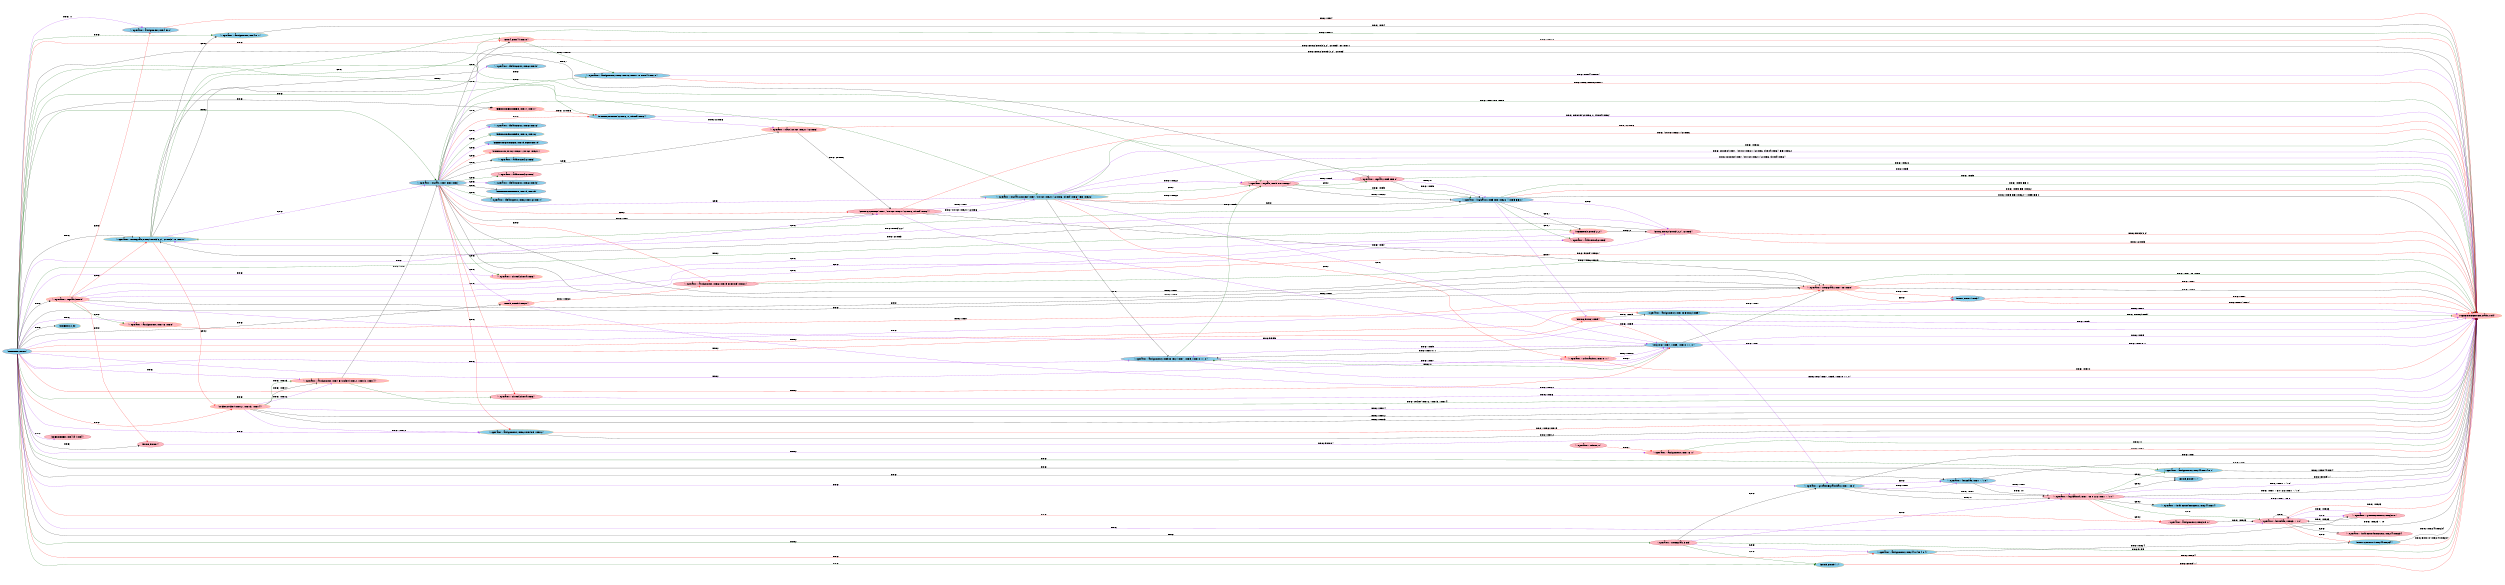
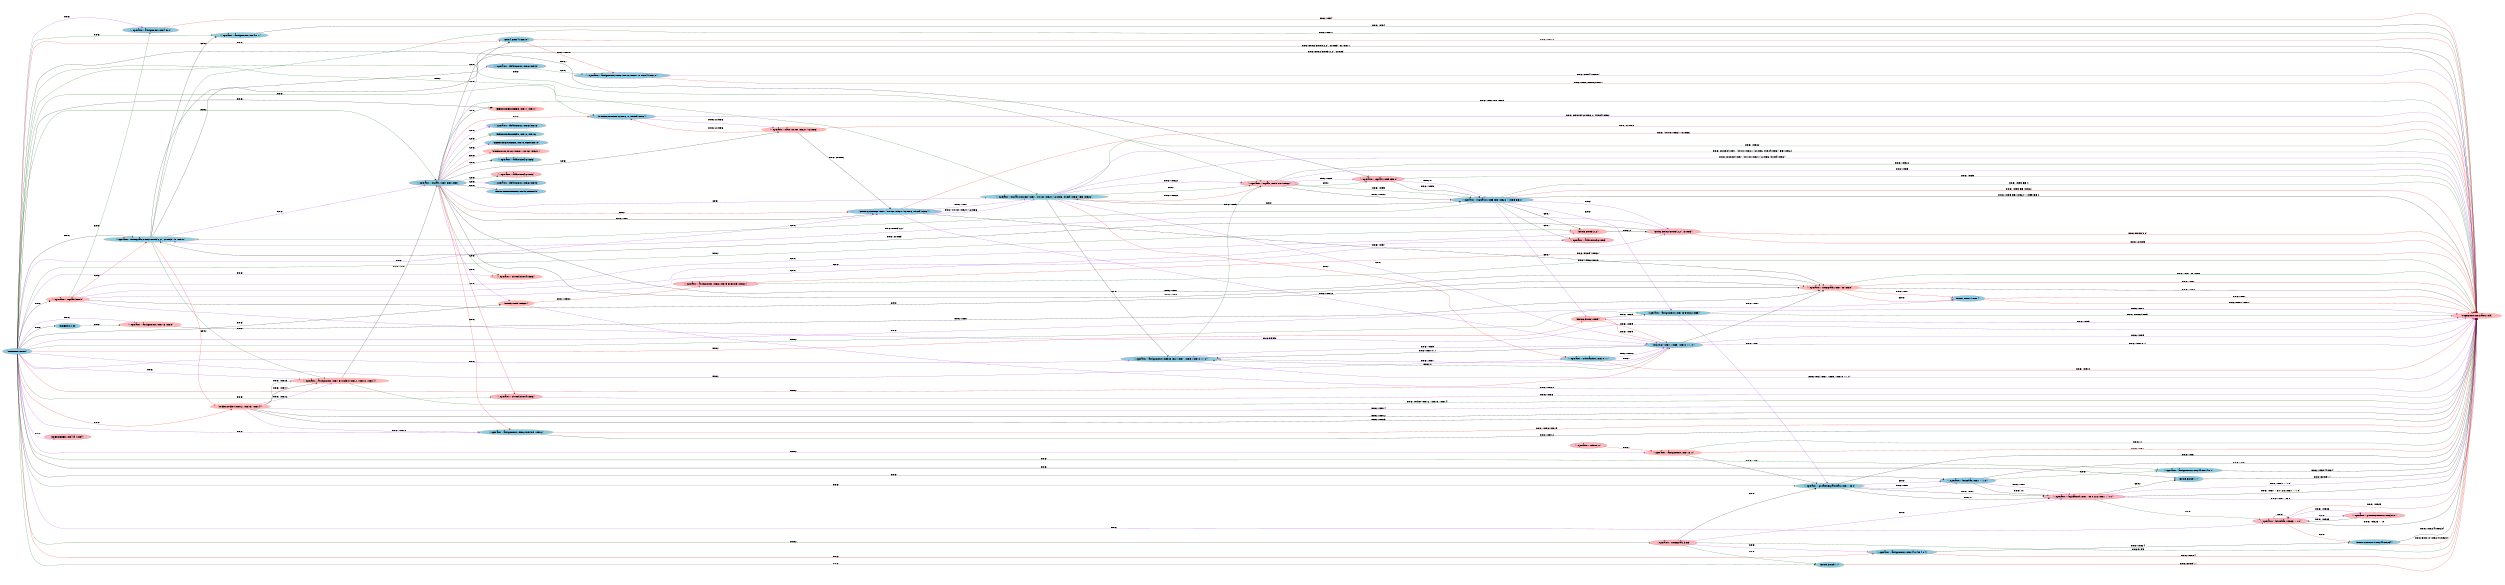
(68, 17) -> (68, 17)
(516, 40) -> (516, 40)
(568, 57) -> (568, 57)
(273, 75) -> (218, 335)
(484, 94) -> (558, 72)
(567, 113) -> (699, 131)
(473, 156) -> (473, 156)
(117, 168) -> (117, 168)
(516, 191) -> (516, 191)
(516, 200) -> none
(894, 212) -> (894, 212)
none -> (1610, 225)
(569, 231) -> none
(1588, 232) -> (1588, 232)
(1547, 255) -> (1547, 255)
(1326, 293) -> (1326, 293)
(1968, 298) -> (1968, 298)
(516, 303) -> (516, 303)
(900, 308) -> none
(96, 316) -> (100, 325)
(2477, 316) -> (2477, 316)
(997, 320) -> (997, 320)
none -> (1630, 335)
(833, 340) -> (833, 340)
(1588, 359) -> (1588, 359)
(151, 444) -> none
none -> (1751, 469)
(2129, 482) -> (2074, 475)
(850, 486) -> (850, 486)
(2188, 506) -> none
(2188, 522) -> none
(2374, 534) -> none
(1106, 535) -> none
